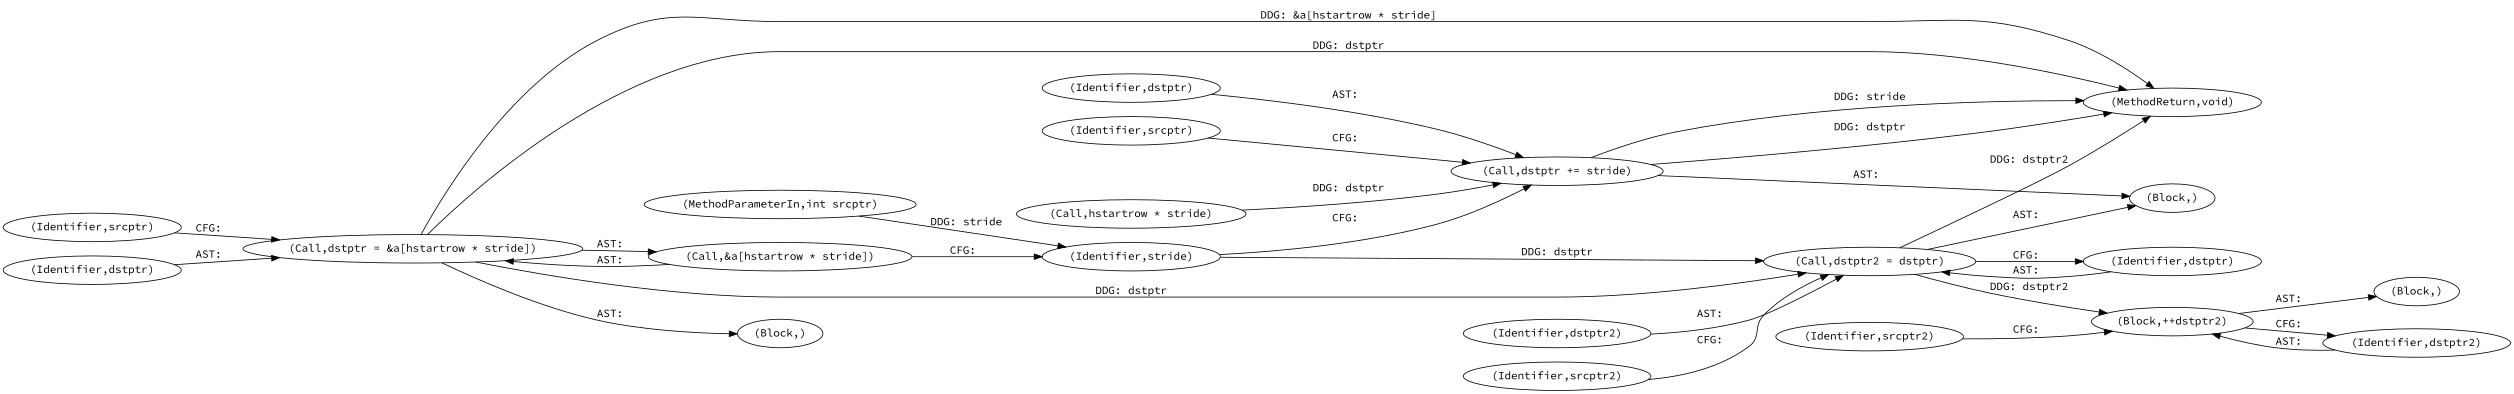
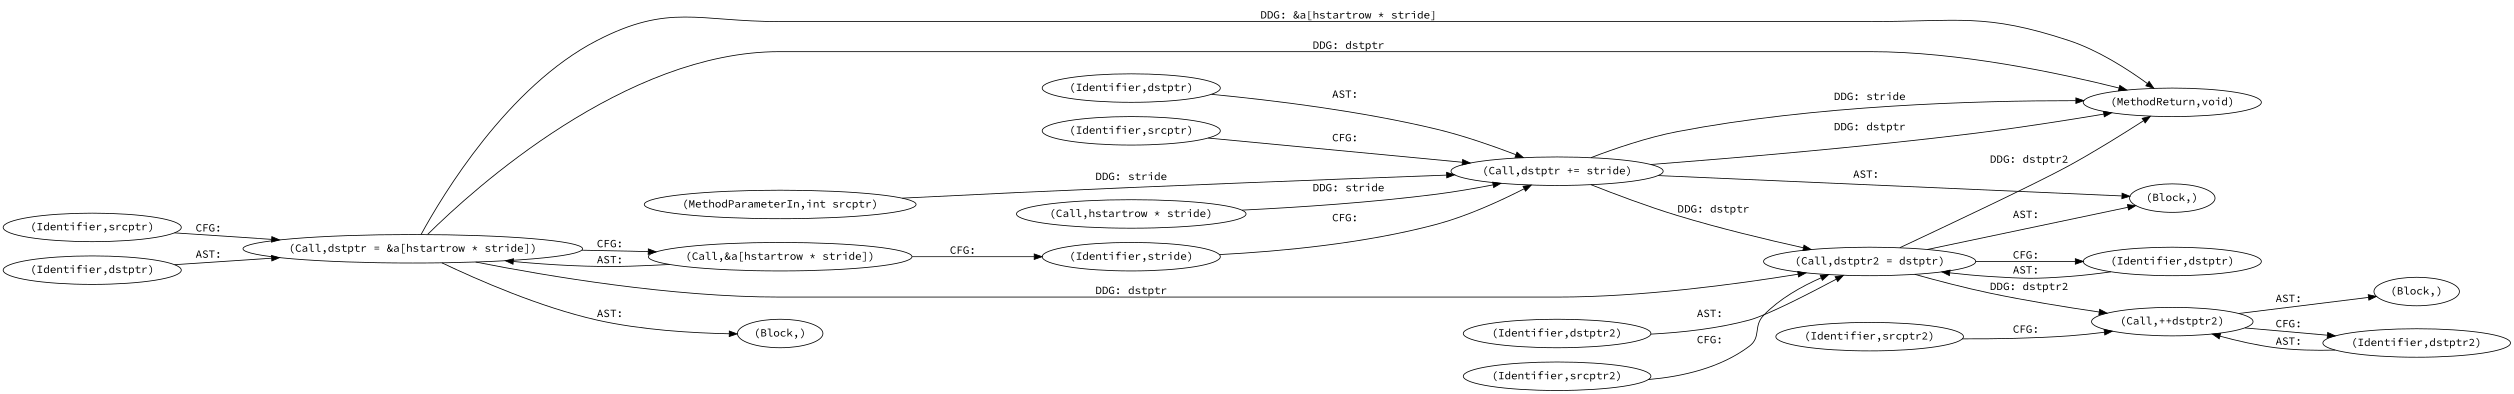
(1349, 188) -> (1349, 188)
(958, 231) -> (1174, 186)
(613, 244) -> (613, 244)
(1488, 259) -> (1696, 221)
(2172, 322) -> (2172, 322)
